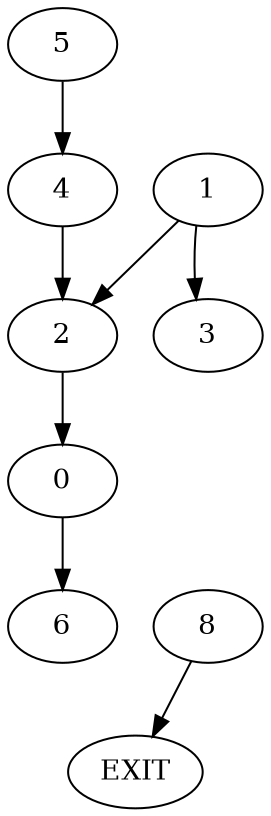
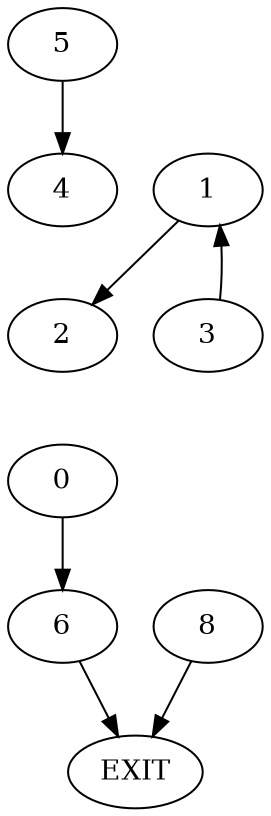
(195, 252) -> (222, 273)
(63, 253) -> none
(63, 398) -> none
none -> (94, 690)
